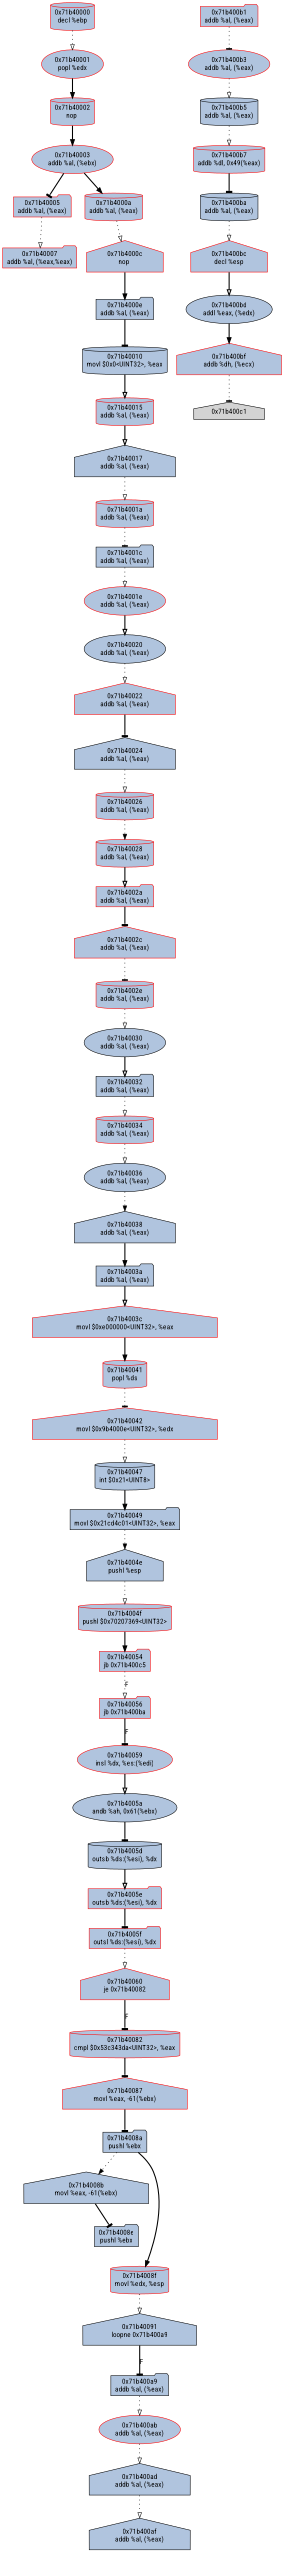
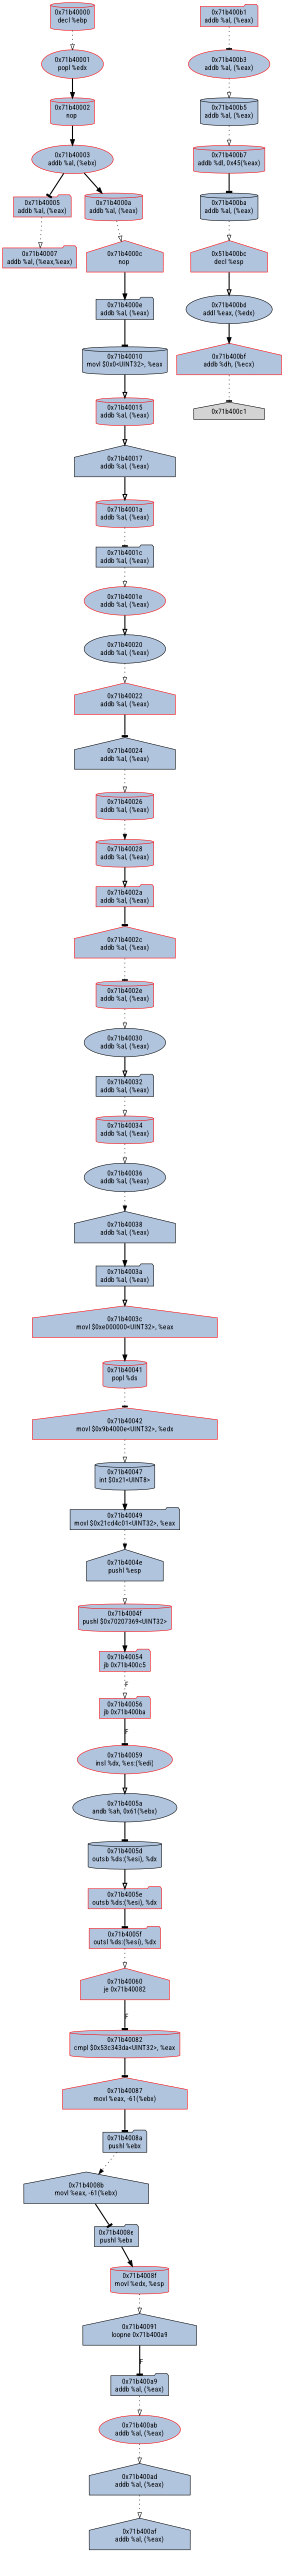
(229, 159) -> (229, 159)
(229, 258) -> (229, 258)
(125, 486) -> (125, 486)
(159, 2204) -> (126, 2254)
